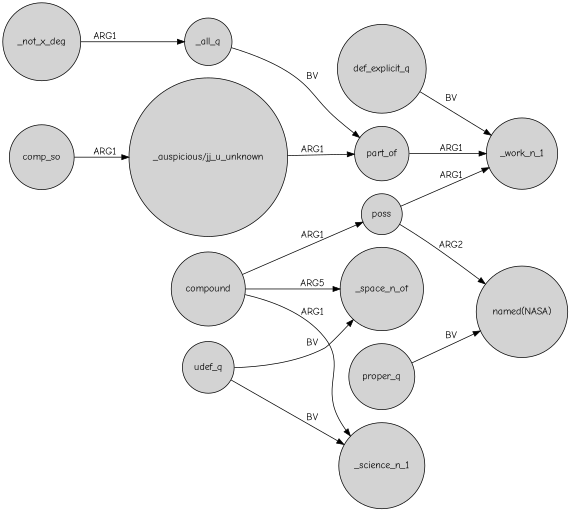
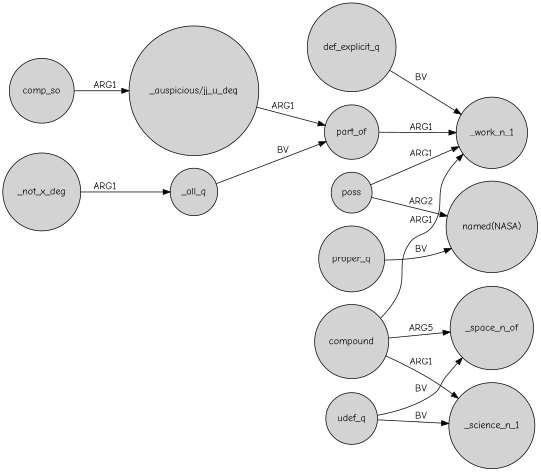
(208, 157) -> (194, 91)
(299, 250) -> (417, 237)
